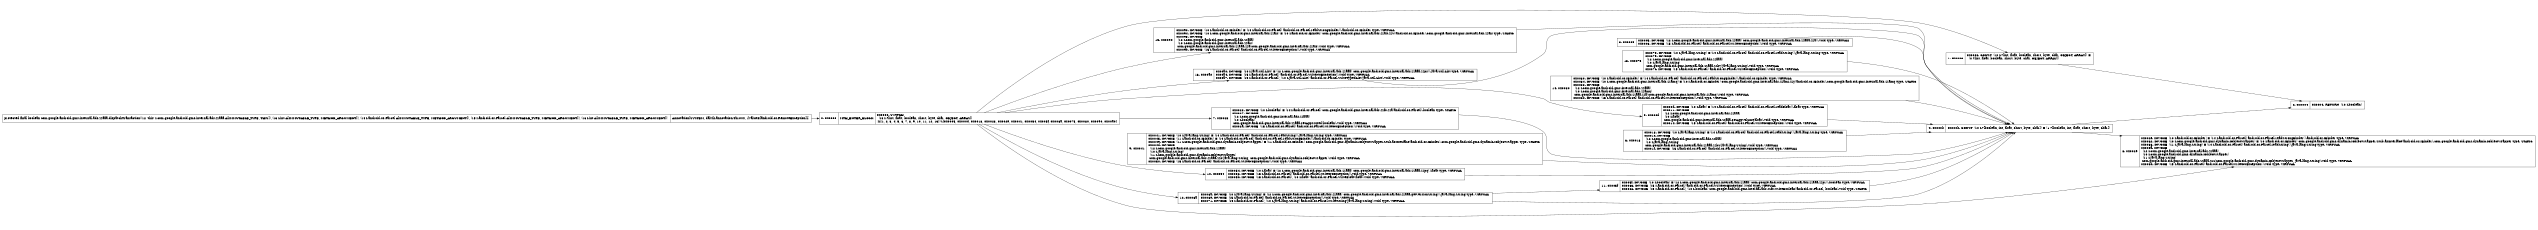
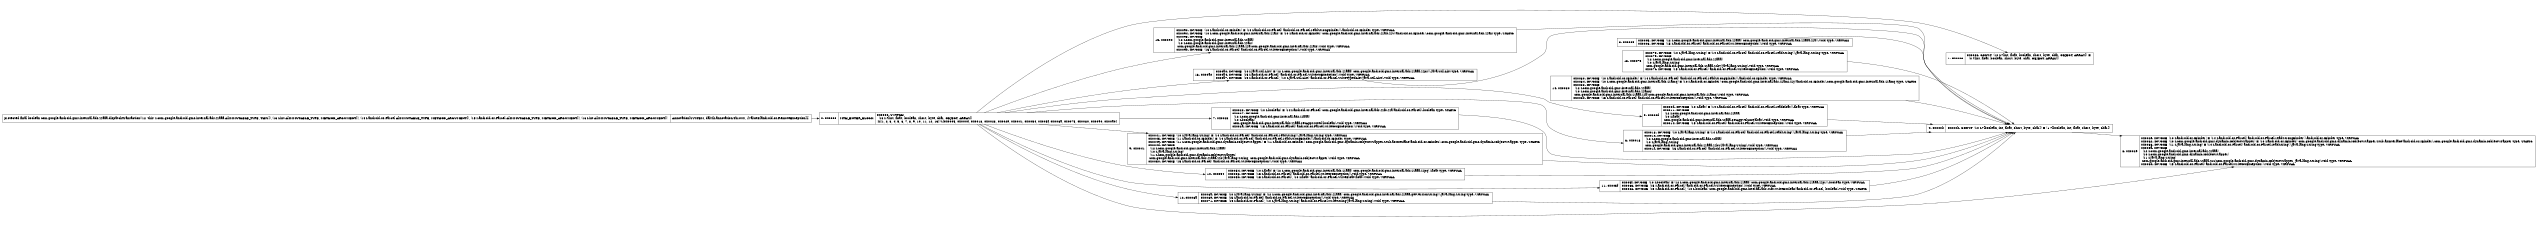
none -> (1334, 100)
(2328, 105) -> none
none -> (1093, 129)
(1545, 192) -> (1283, 188)
